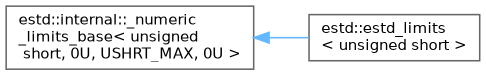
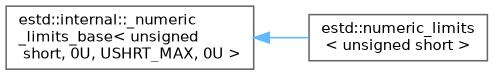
(394, 38) -> (398, 38)
